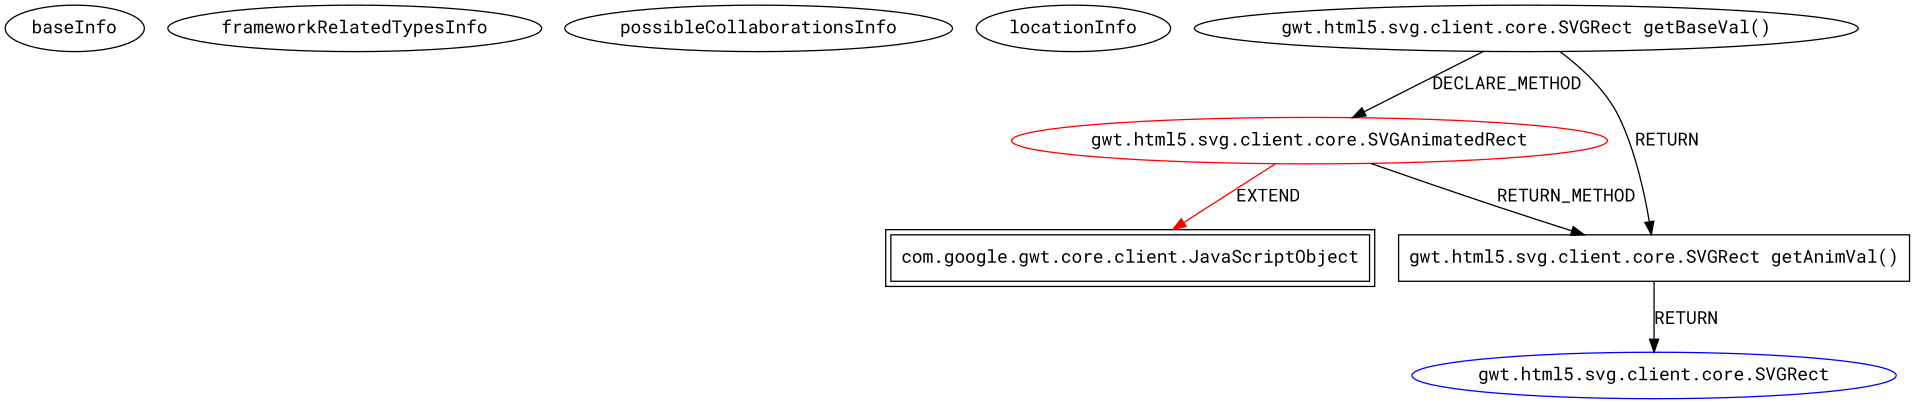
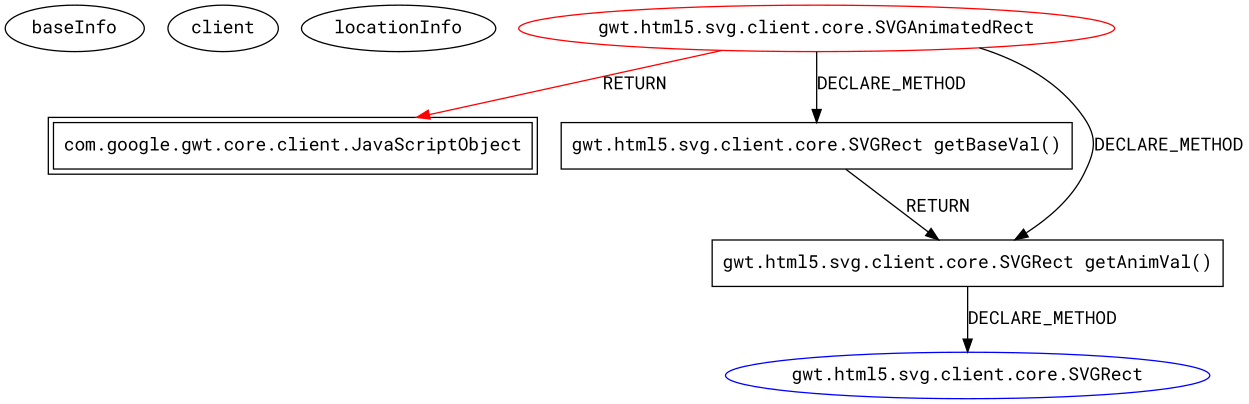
(355, 28) -> none
(759, 28) -> (223, 28)
(1526, 28) -> (817, 146)
(1423, 82) -> (817, 80)
(1268, 197) -> (635, 85)
(1566, 197) -> (1169, 146)
(1686, 319) -> (1042, 319)
